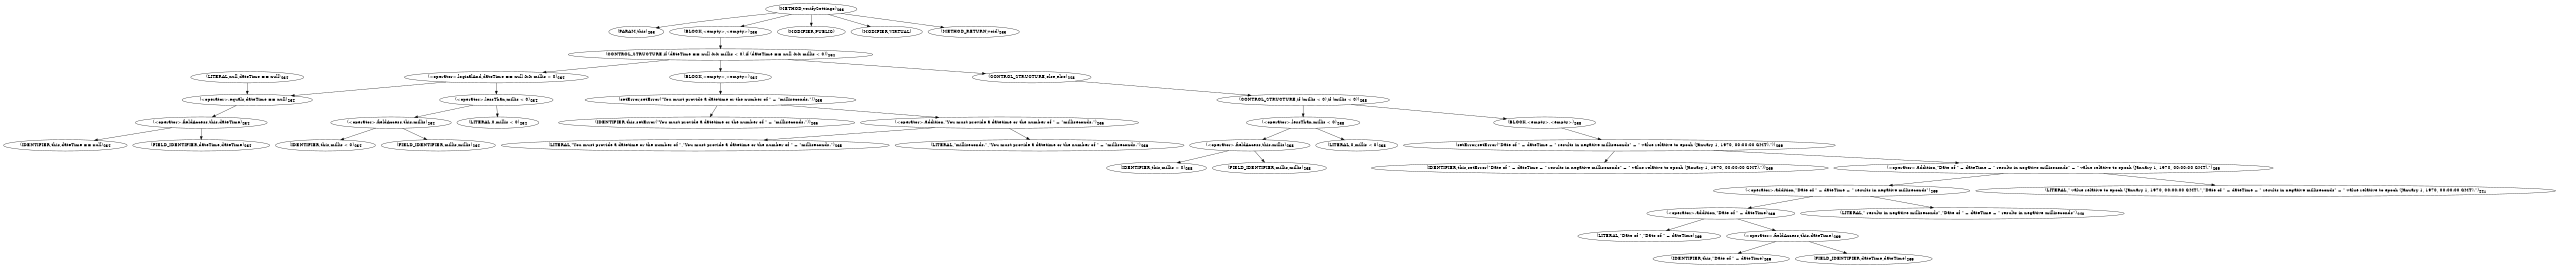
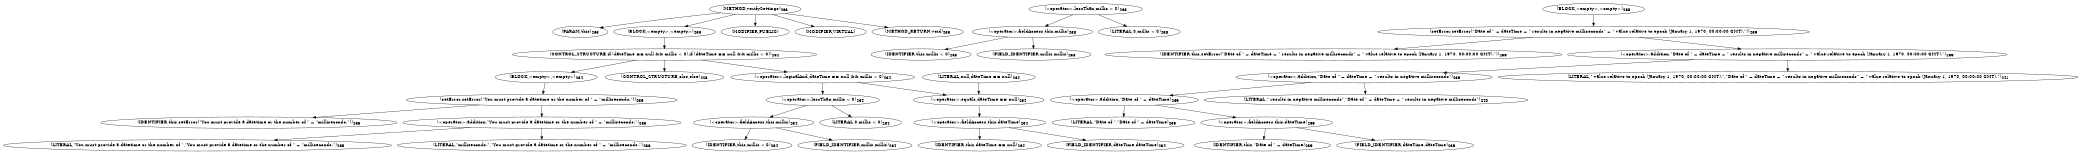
(1303, 100) -> none
